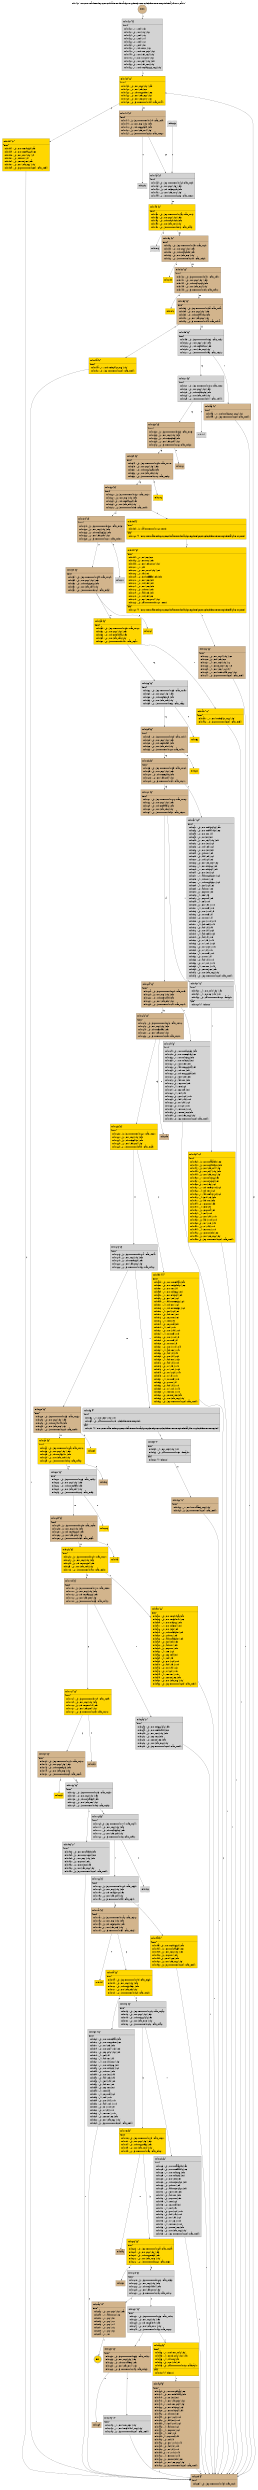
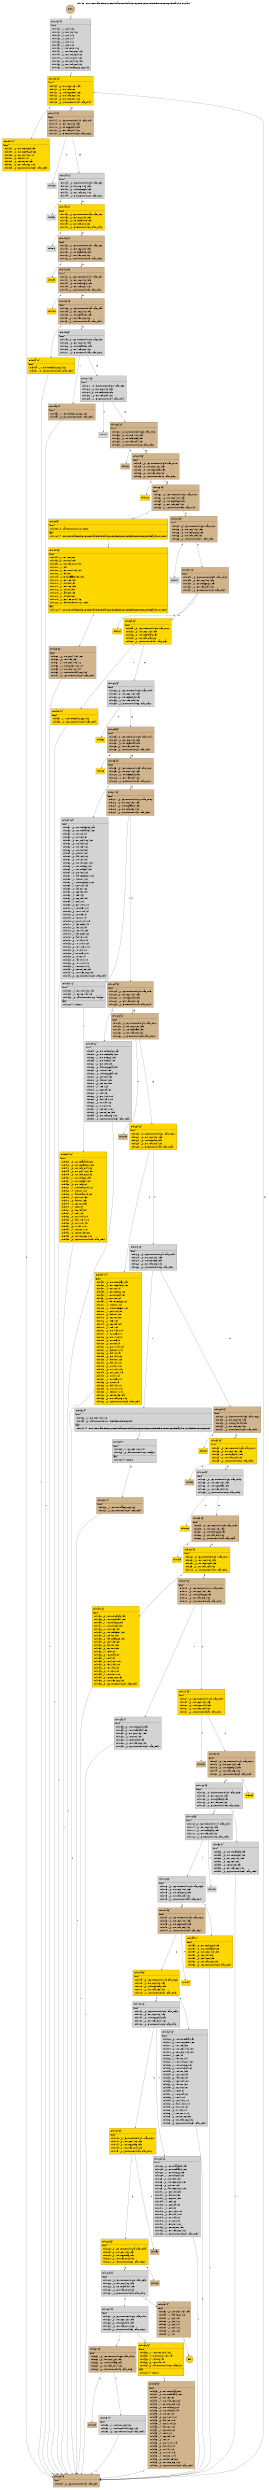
(172, 149) -> (56, 205)
